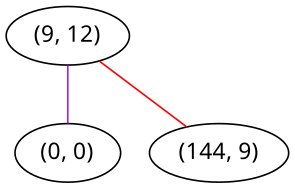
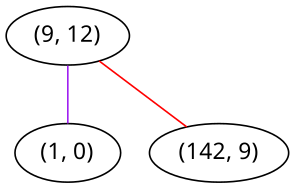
(68, 153) -> (68, 153)
(219, 153) -> (219, 153)
